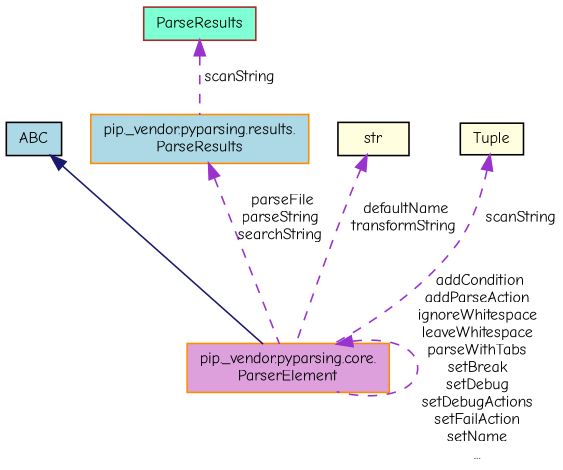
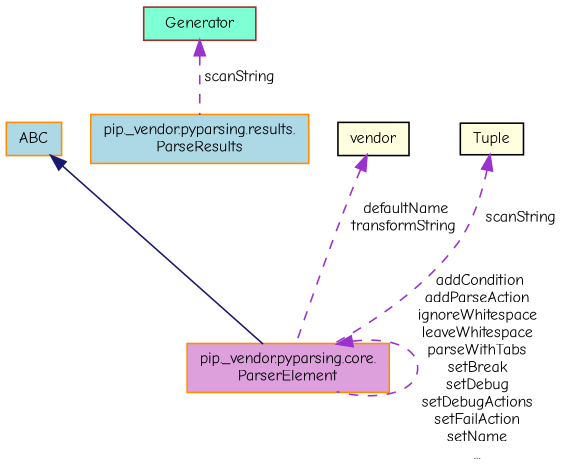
(200, 24) -> (200, 24)
(34, 139) -> (34, 139)
(373, 139) -> (373, 139)
(247, 261) -> none
